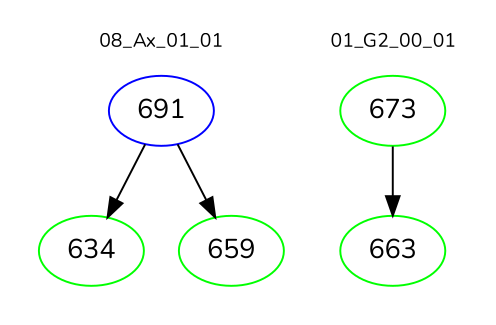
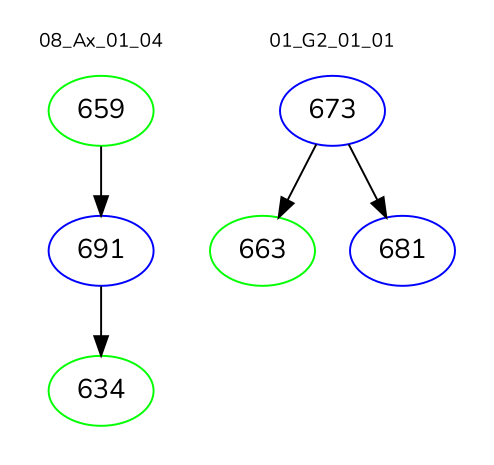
(161, 42) -> (101, 42)
(394, 42) -> (332, 42)
(393, 111) -> (332, 111)
(192, 172) -> (101, 171)
none -> (402, 251)
